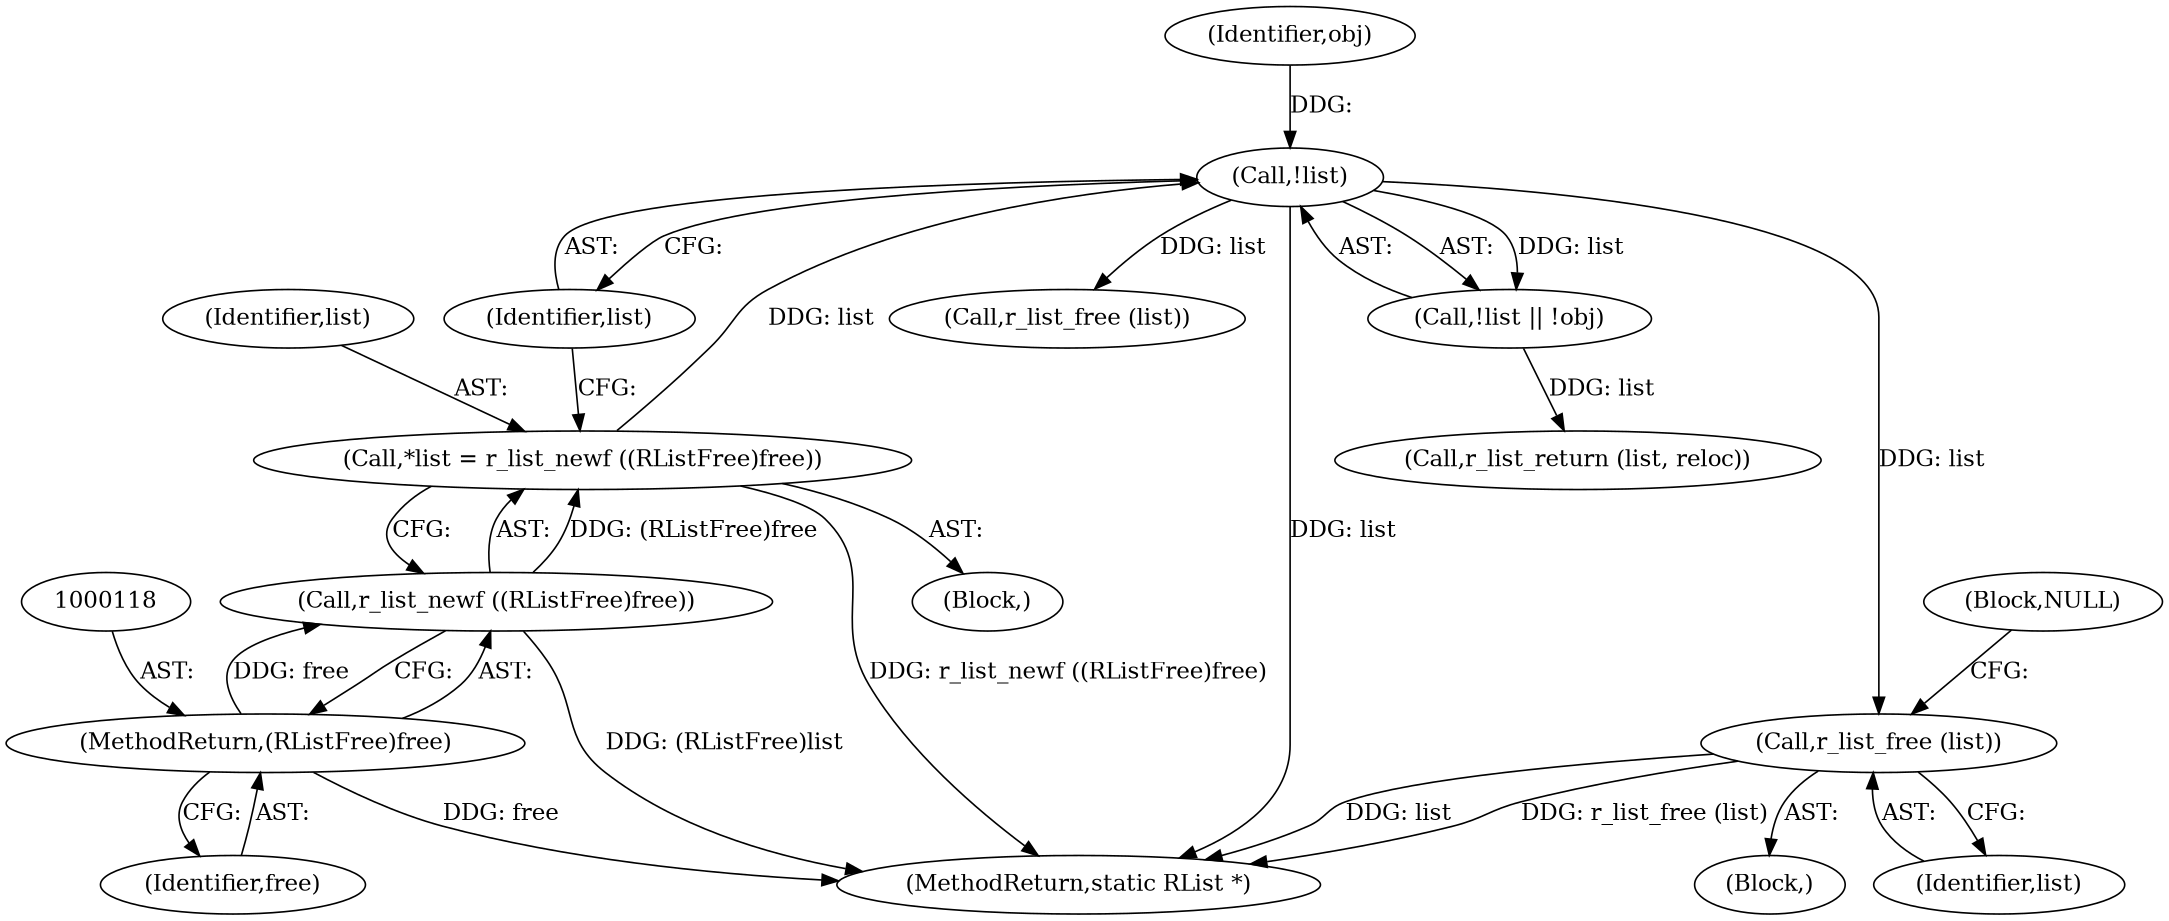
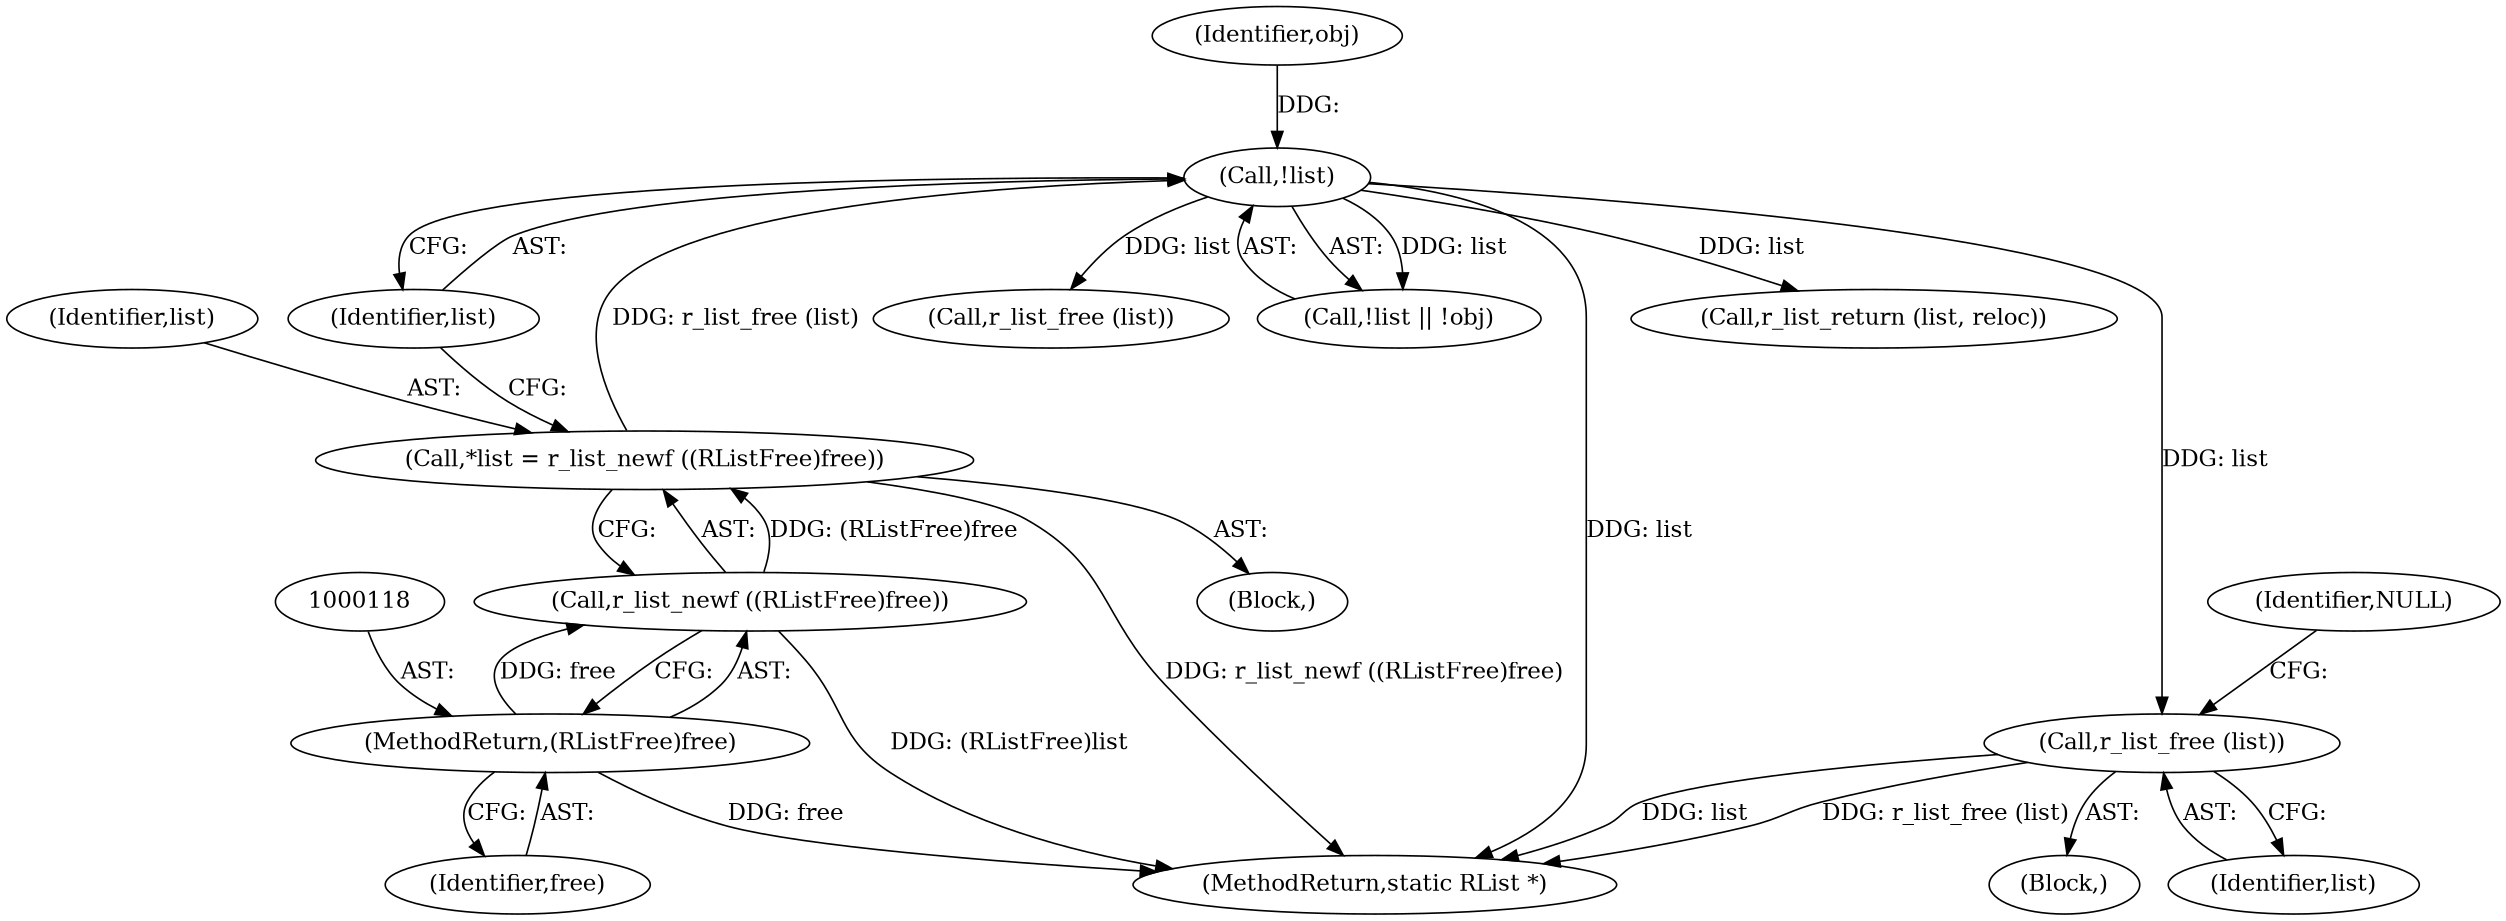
(822, 319) -> (736, 319)
(1540, 382) -> (1574, 228)
(2043, 602) -> (2354, 602)
